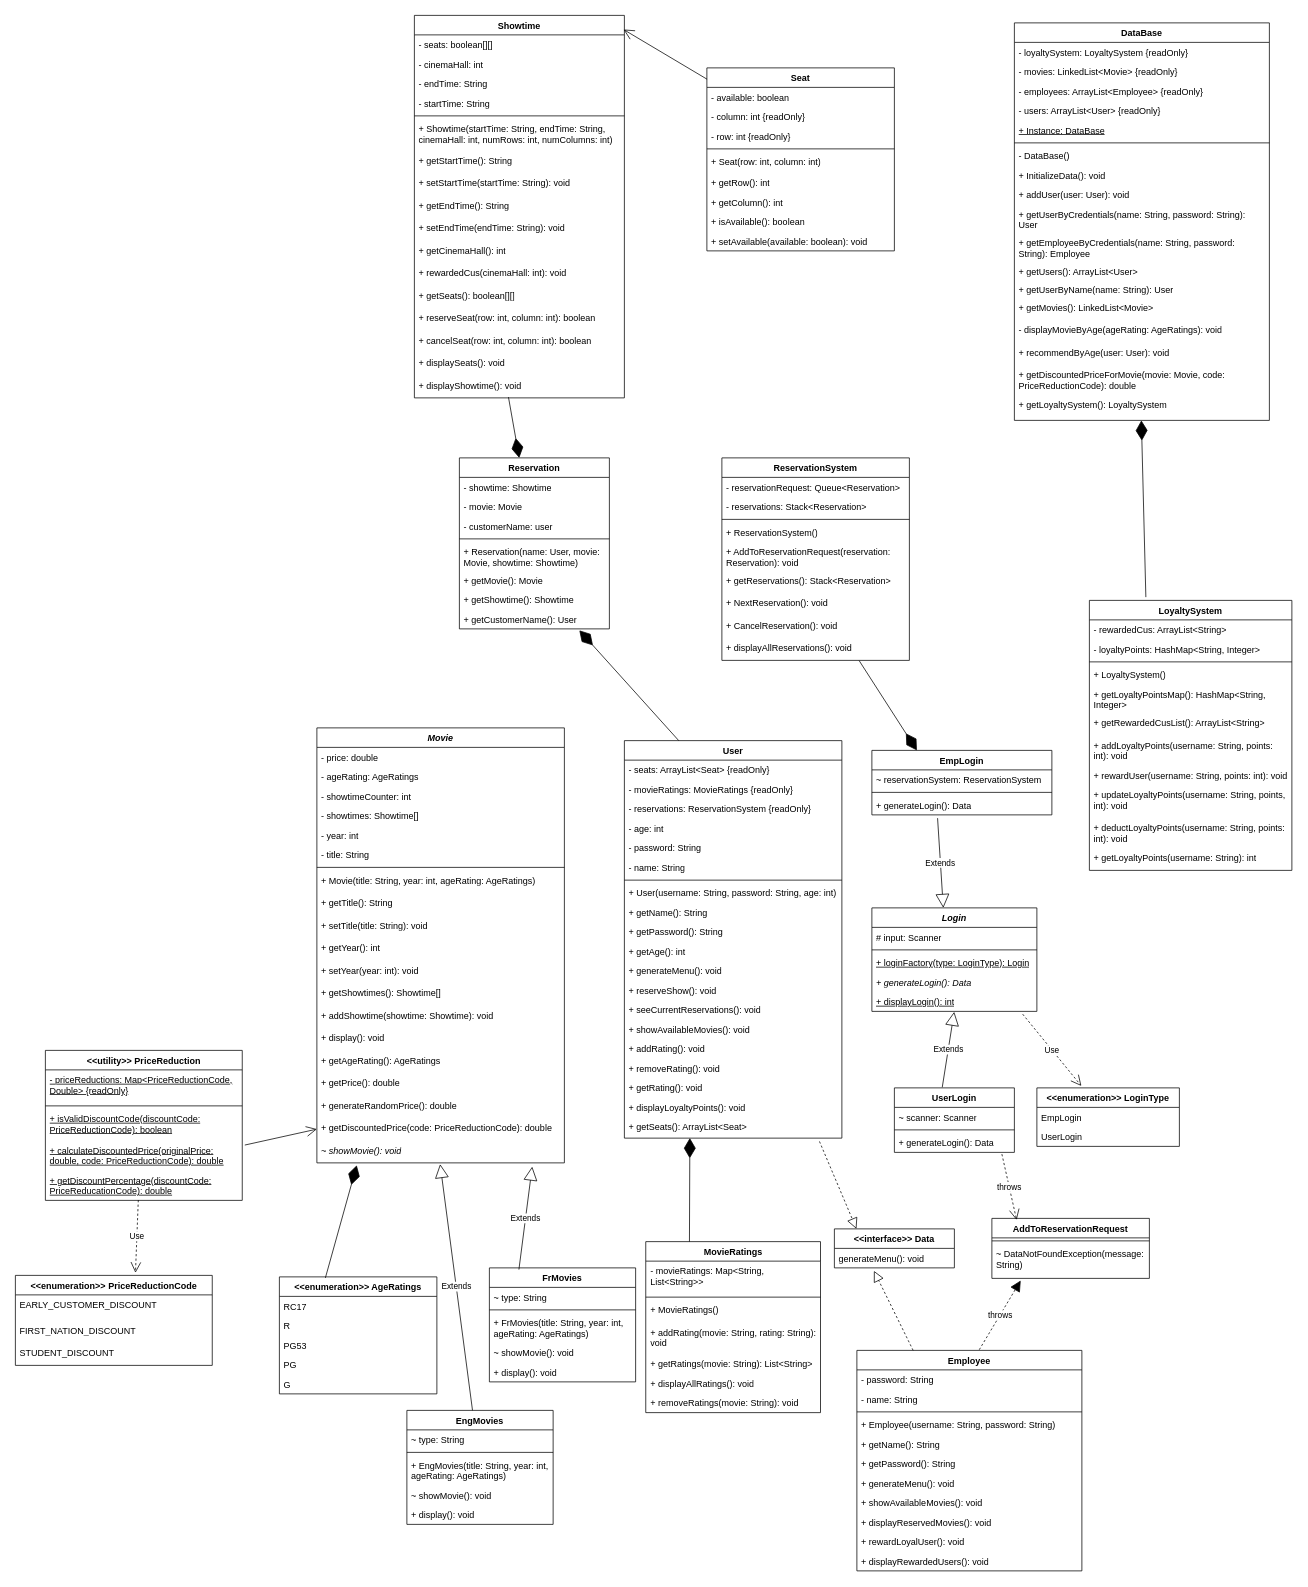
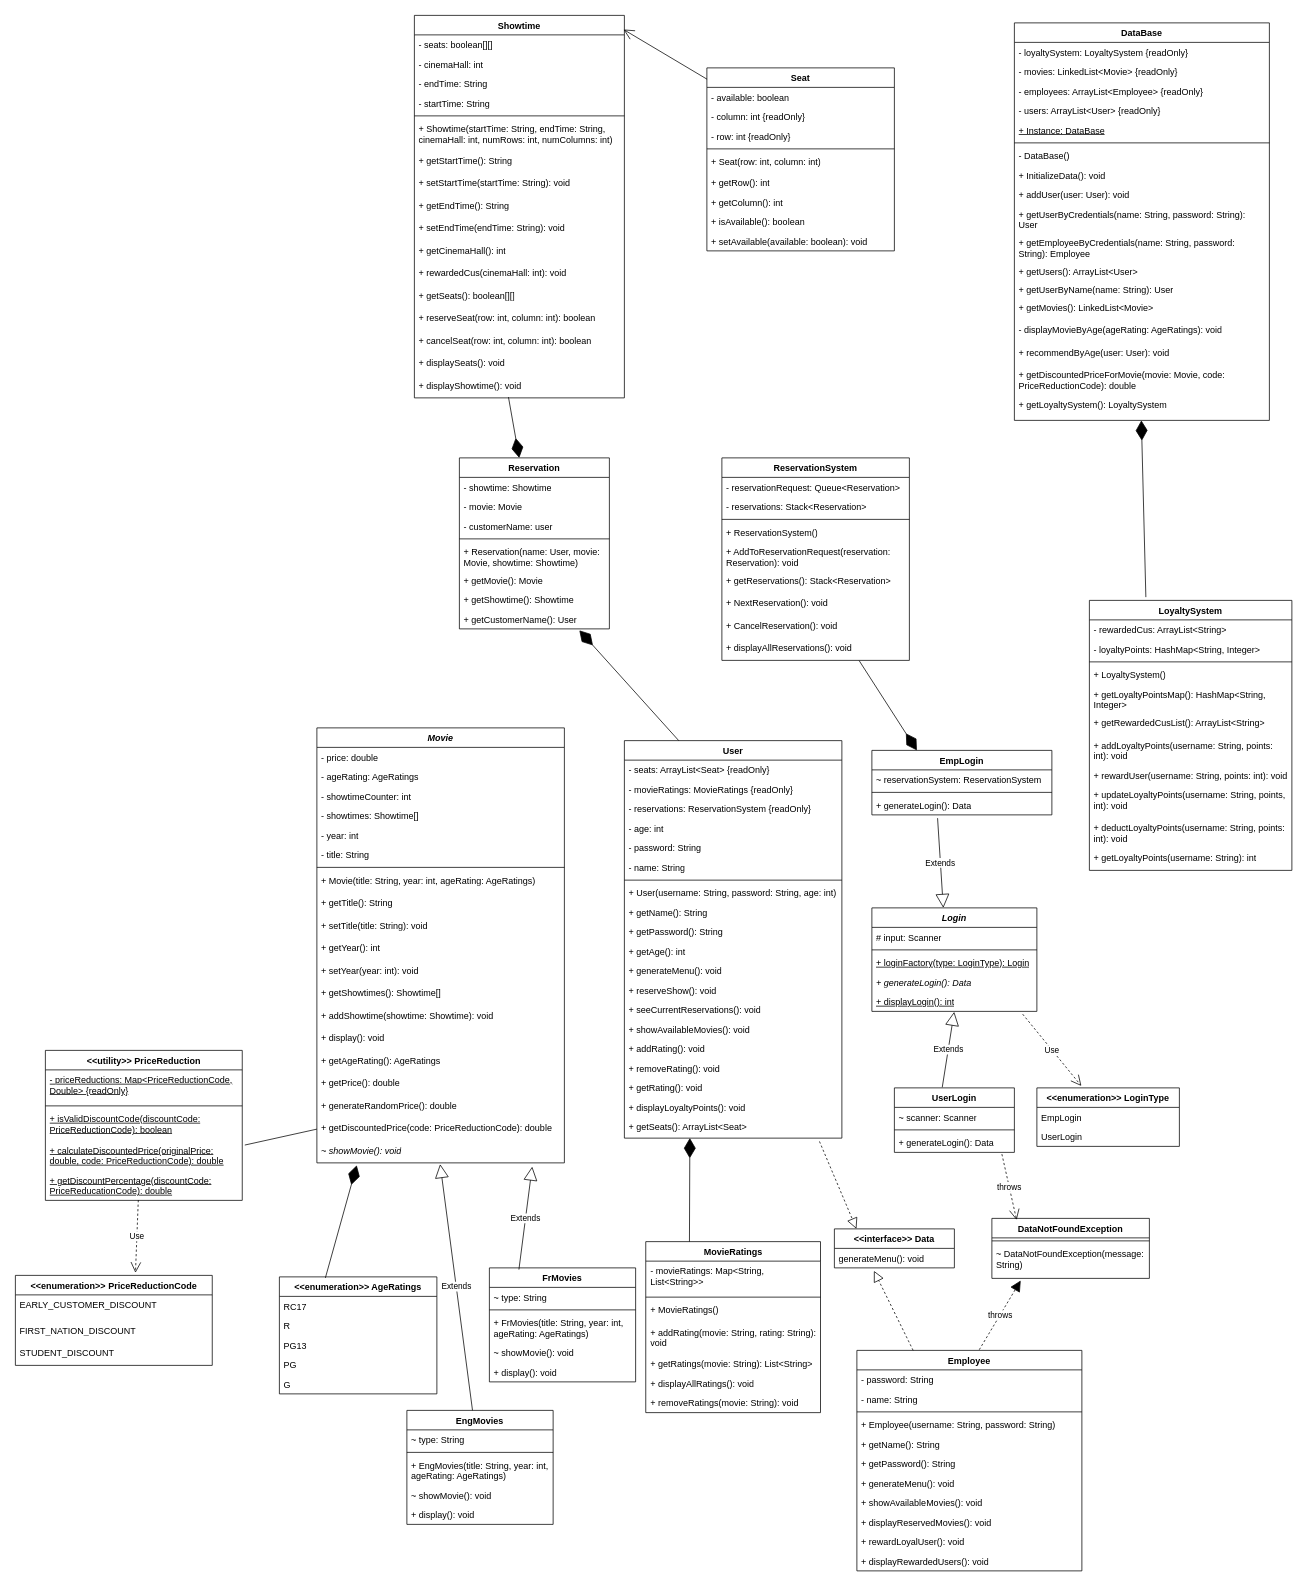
(311, 1130) -> (311, 1130)
(1071, 1229) -> (1071, 1229)
(294, 1346) -> (294, 1346)
